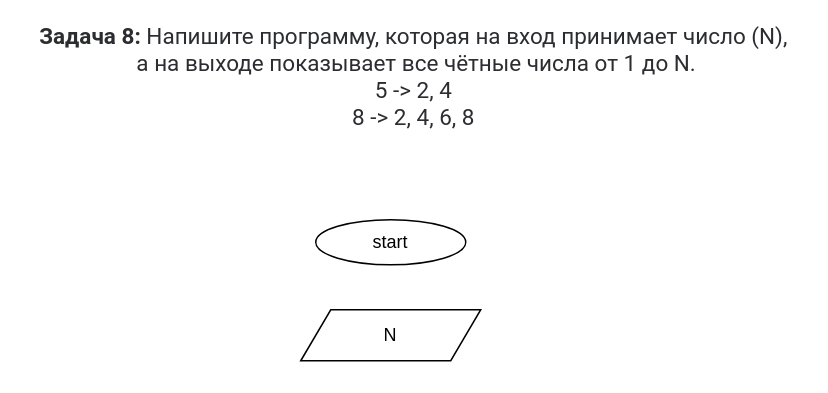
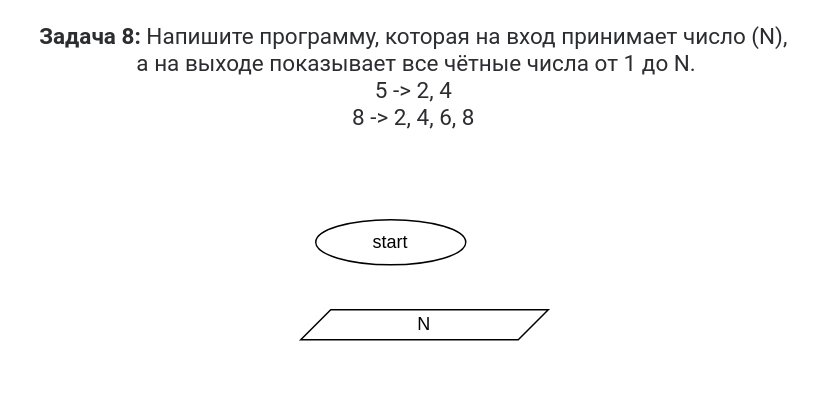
(391, 335) -> (425, 325)
